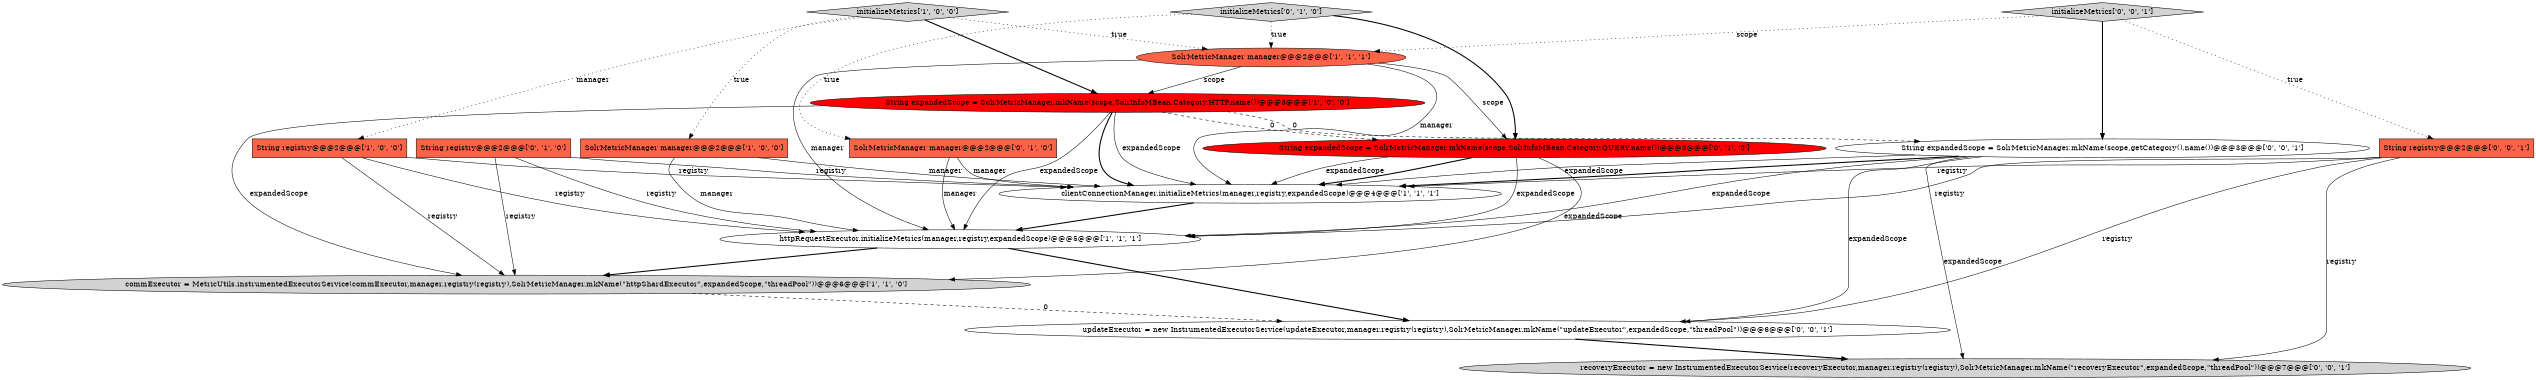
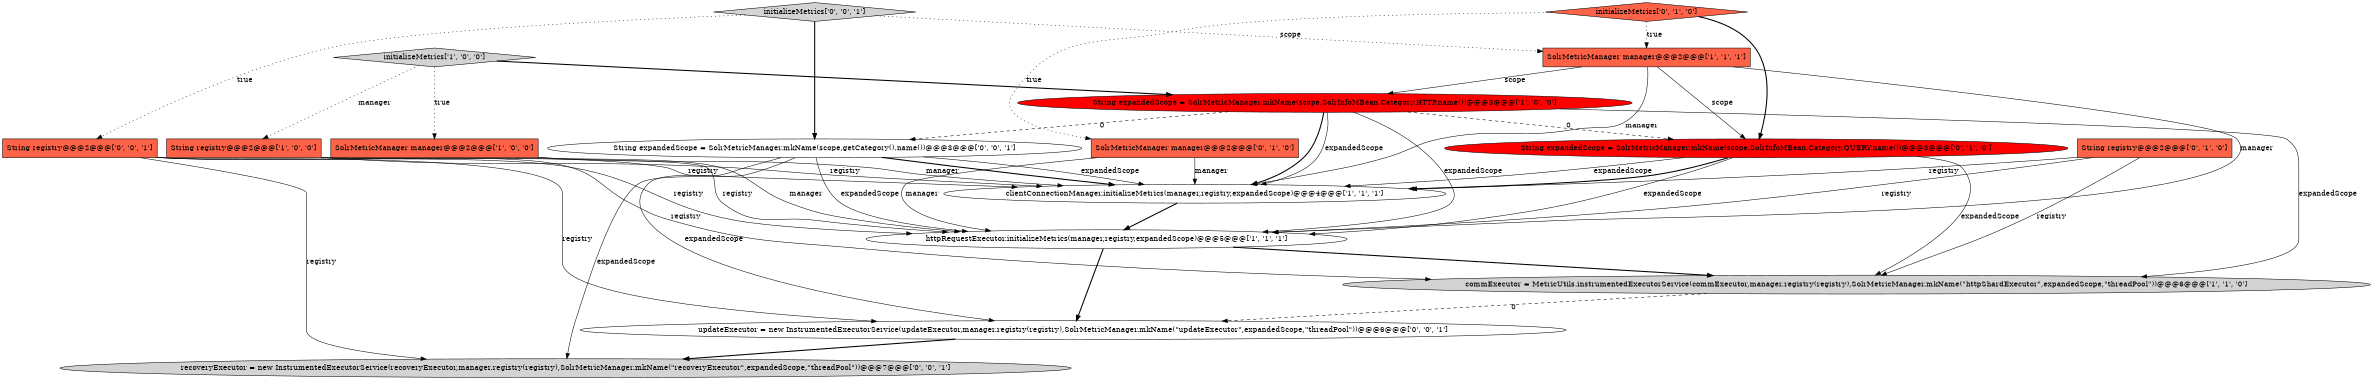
(1271, 12) -> (1647, 12)
(1076, 33) -> none
(1271, 57) -> (1647, 57)
